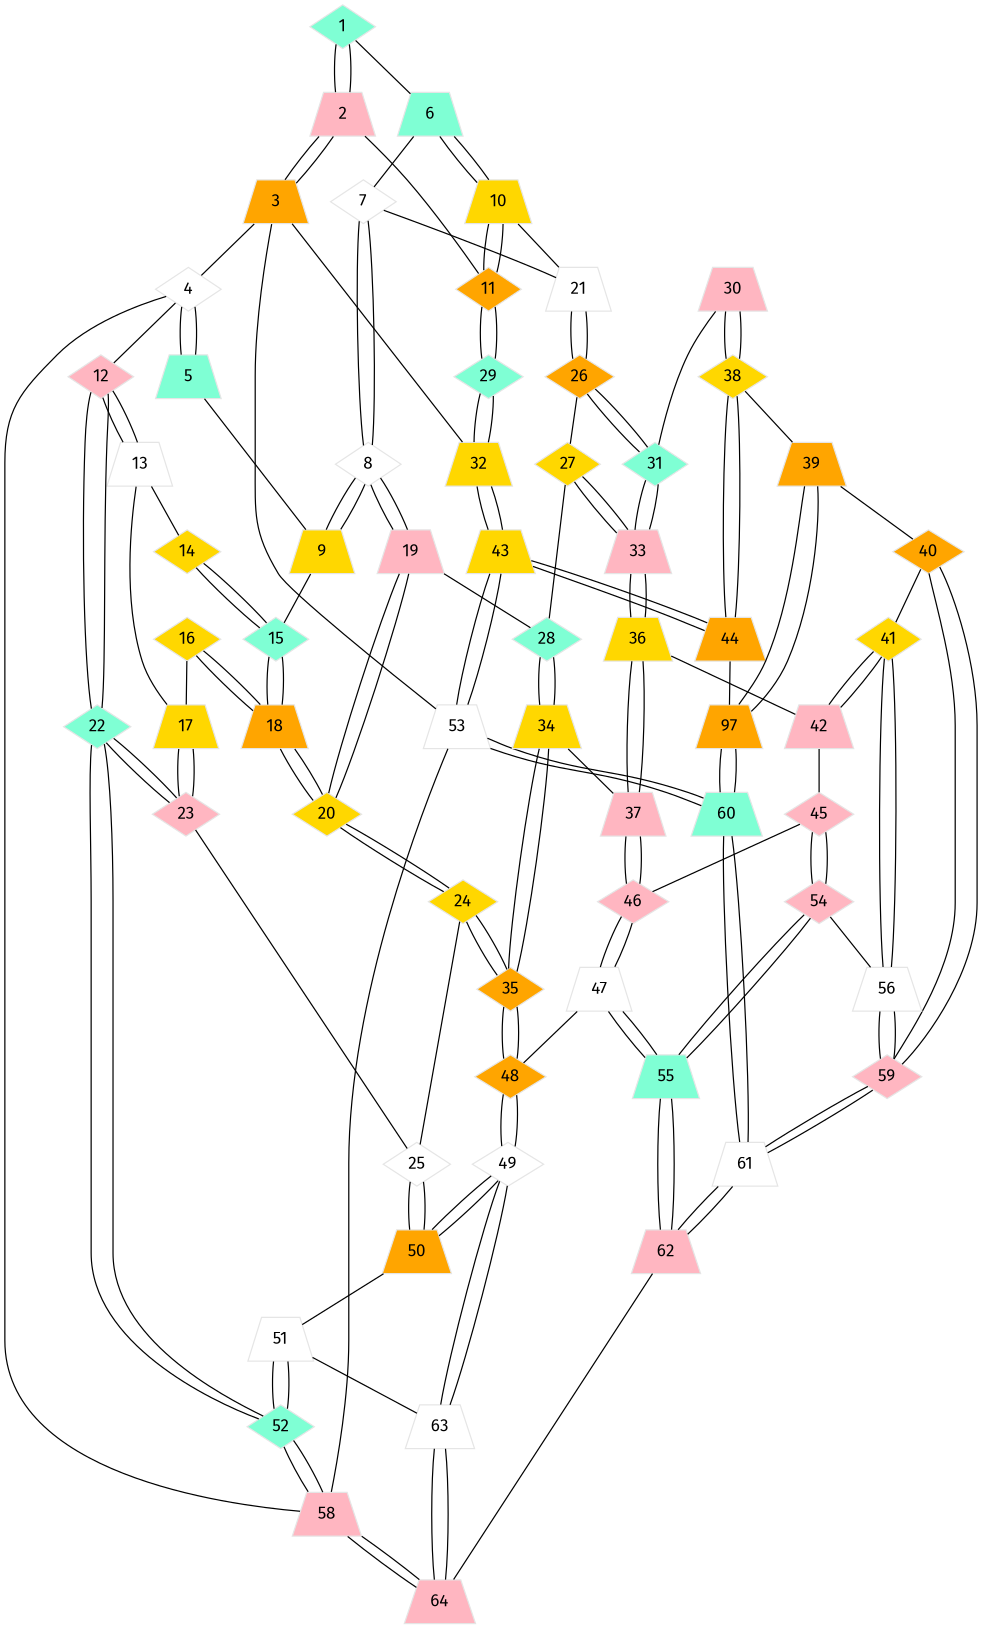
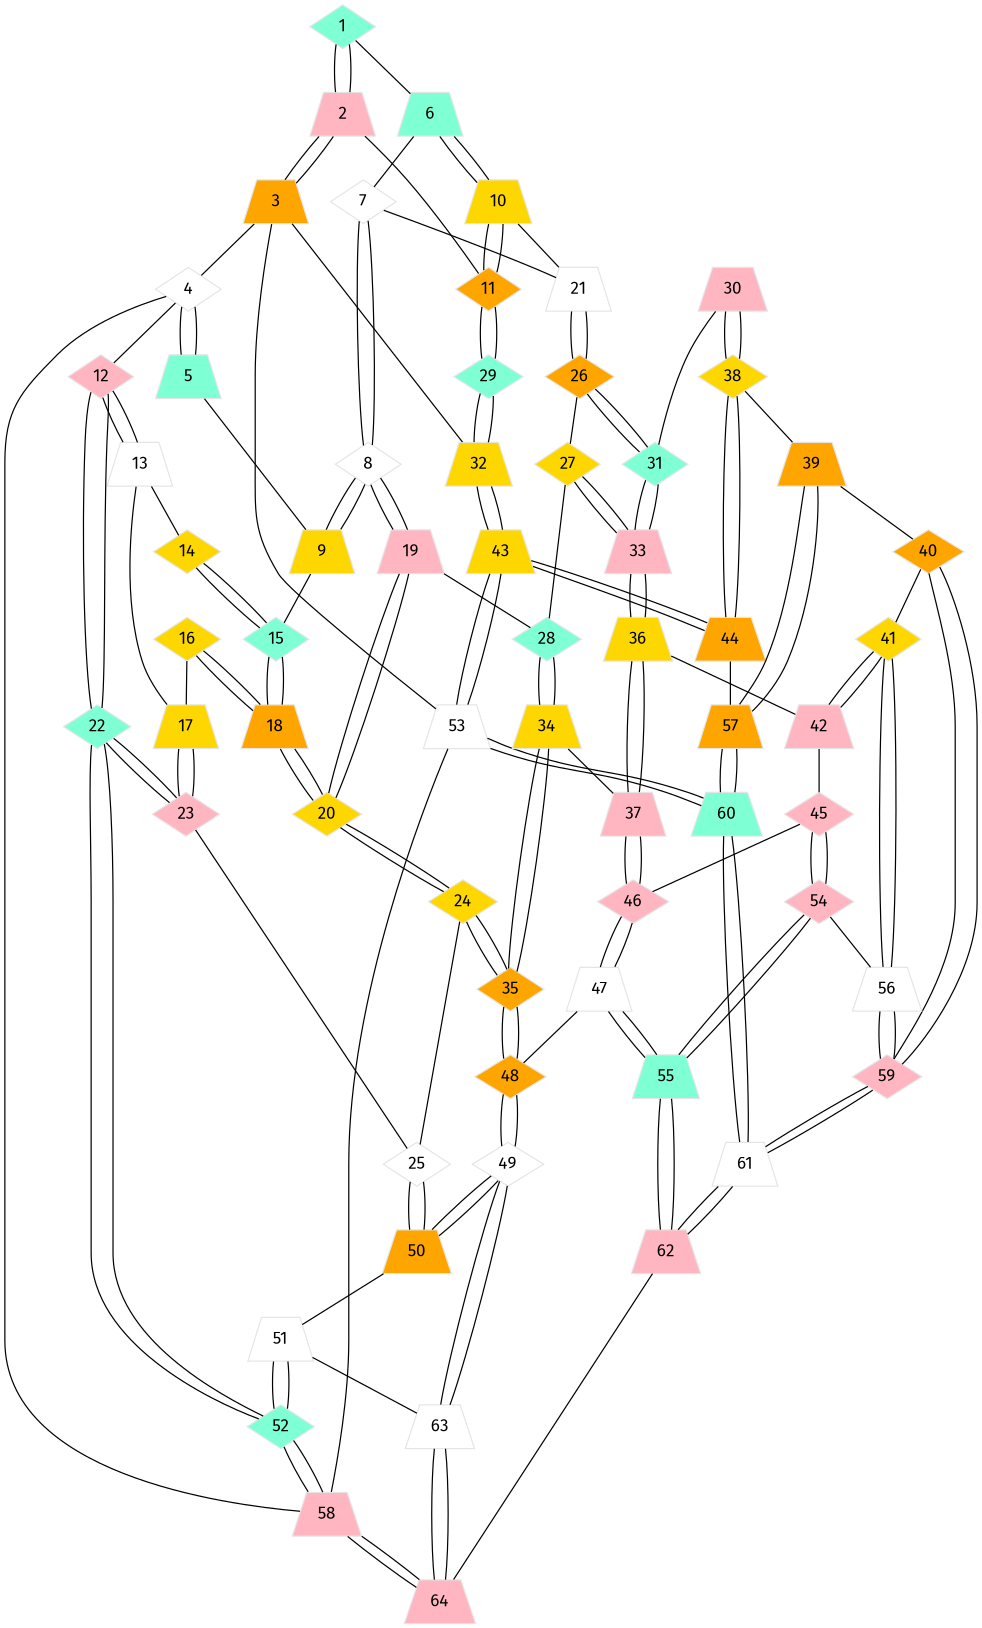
(729, 727) -> (730, 727)
